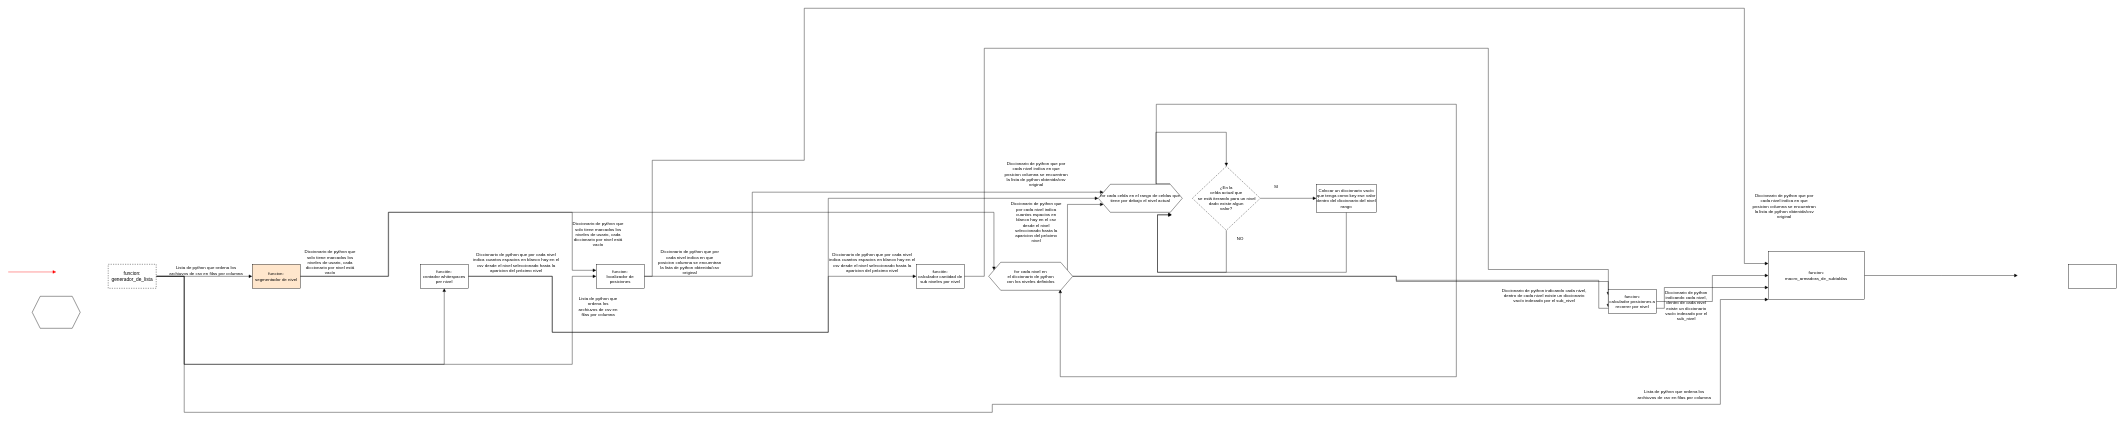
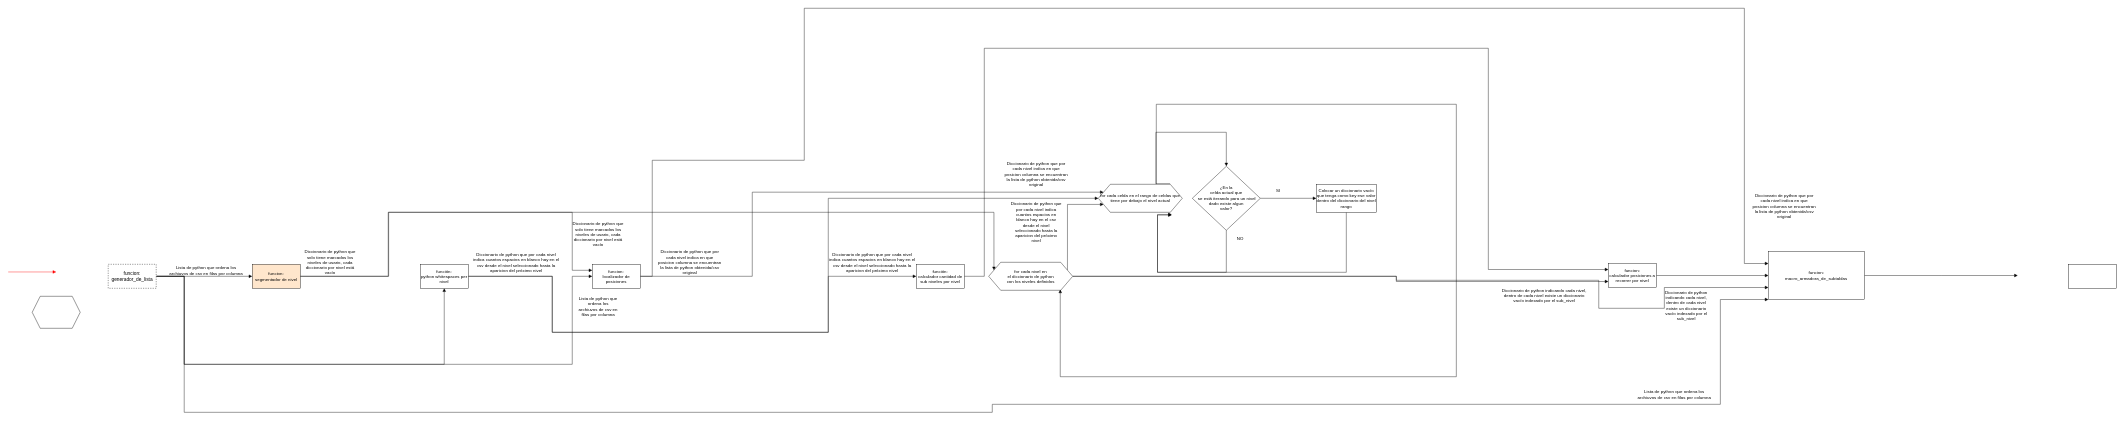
(1276, 186) -> (1278, 190)
(1226, 198) -> (1226, 198)
(444, 276) -> (444, 276)
(620, 276) -> (616, 276)
(1632, 301) -> (1632, 275)
